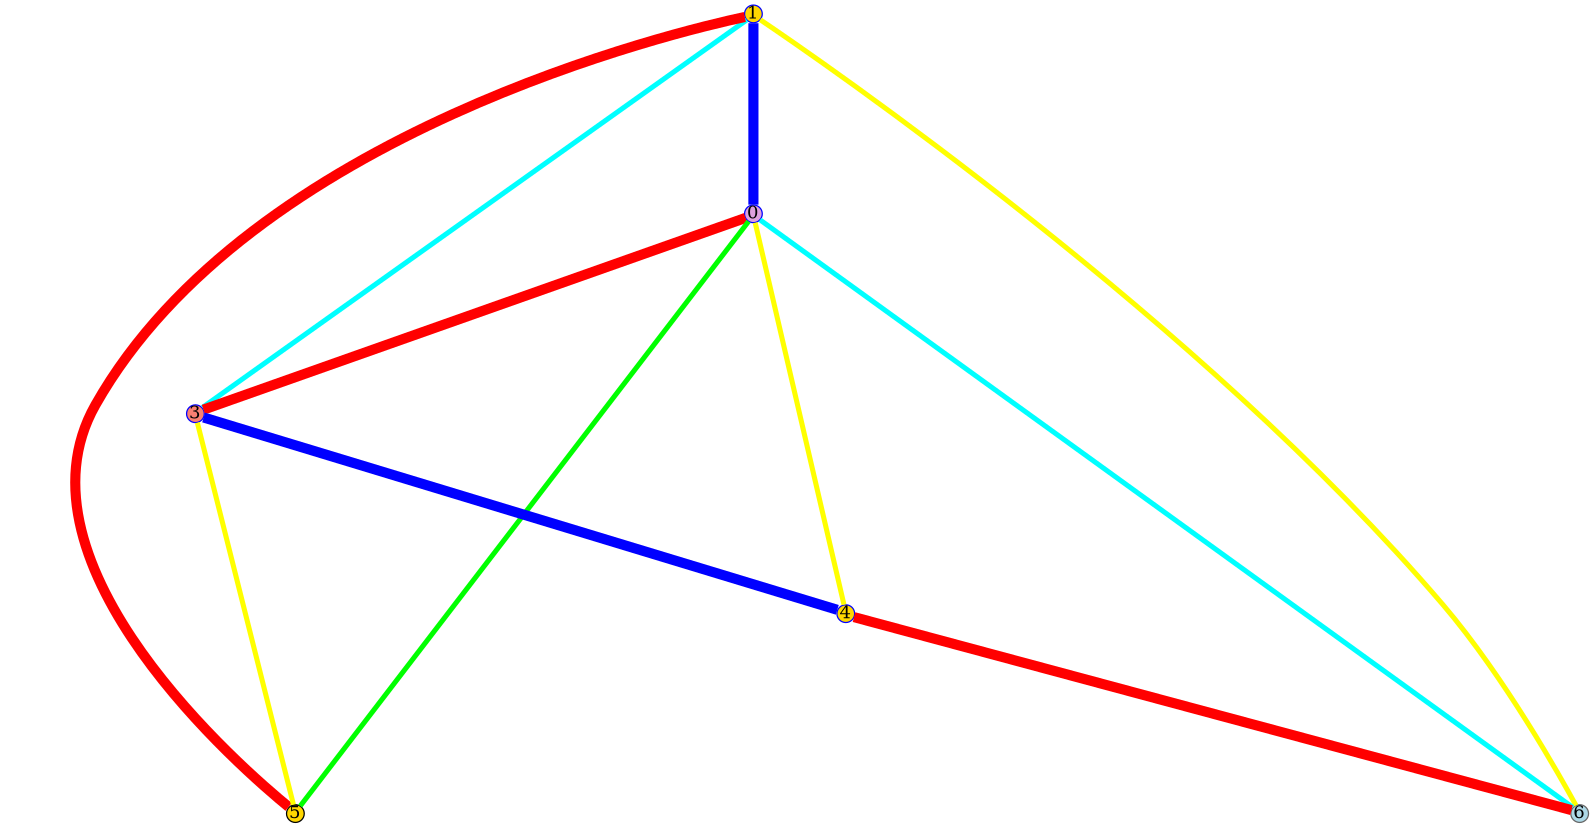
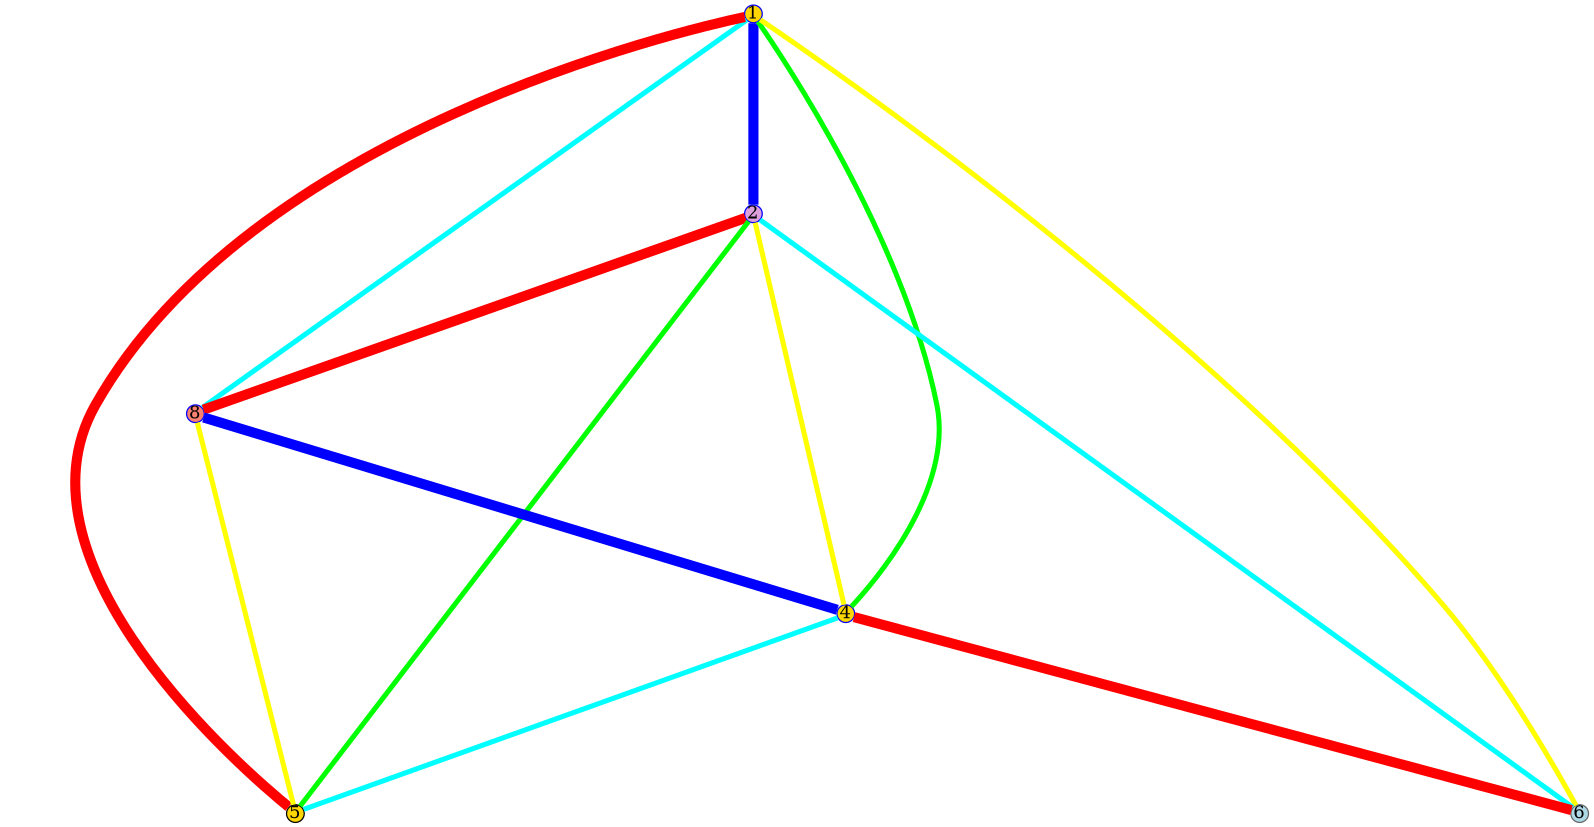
(753, 214) -> (753, 214)
none -> (909, 309)
(195, 414) -> (195, 414)
none -> (571, 714)
